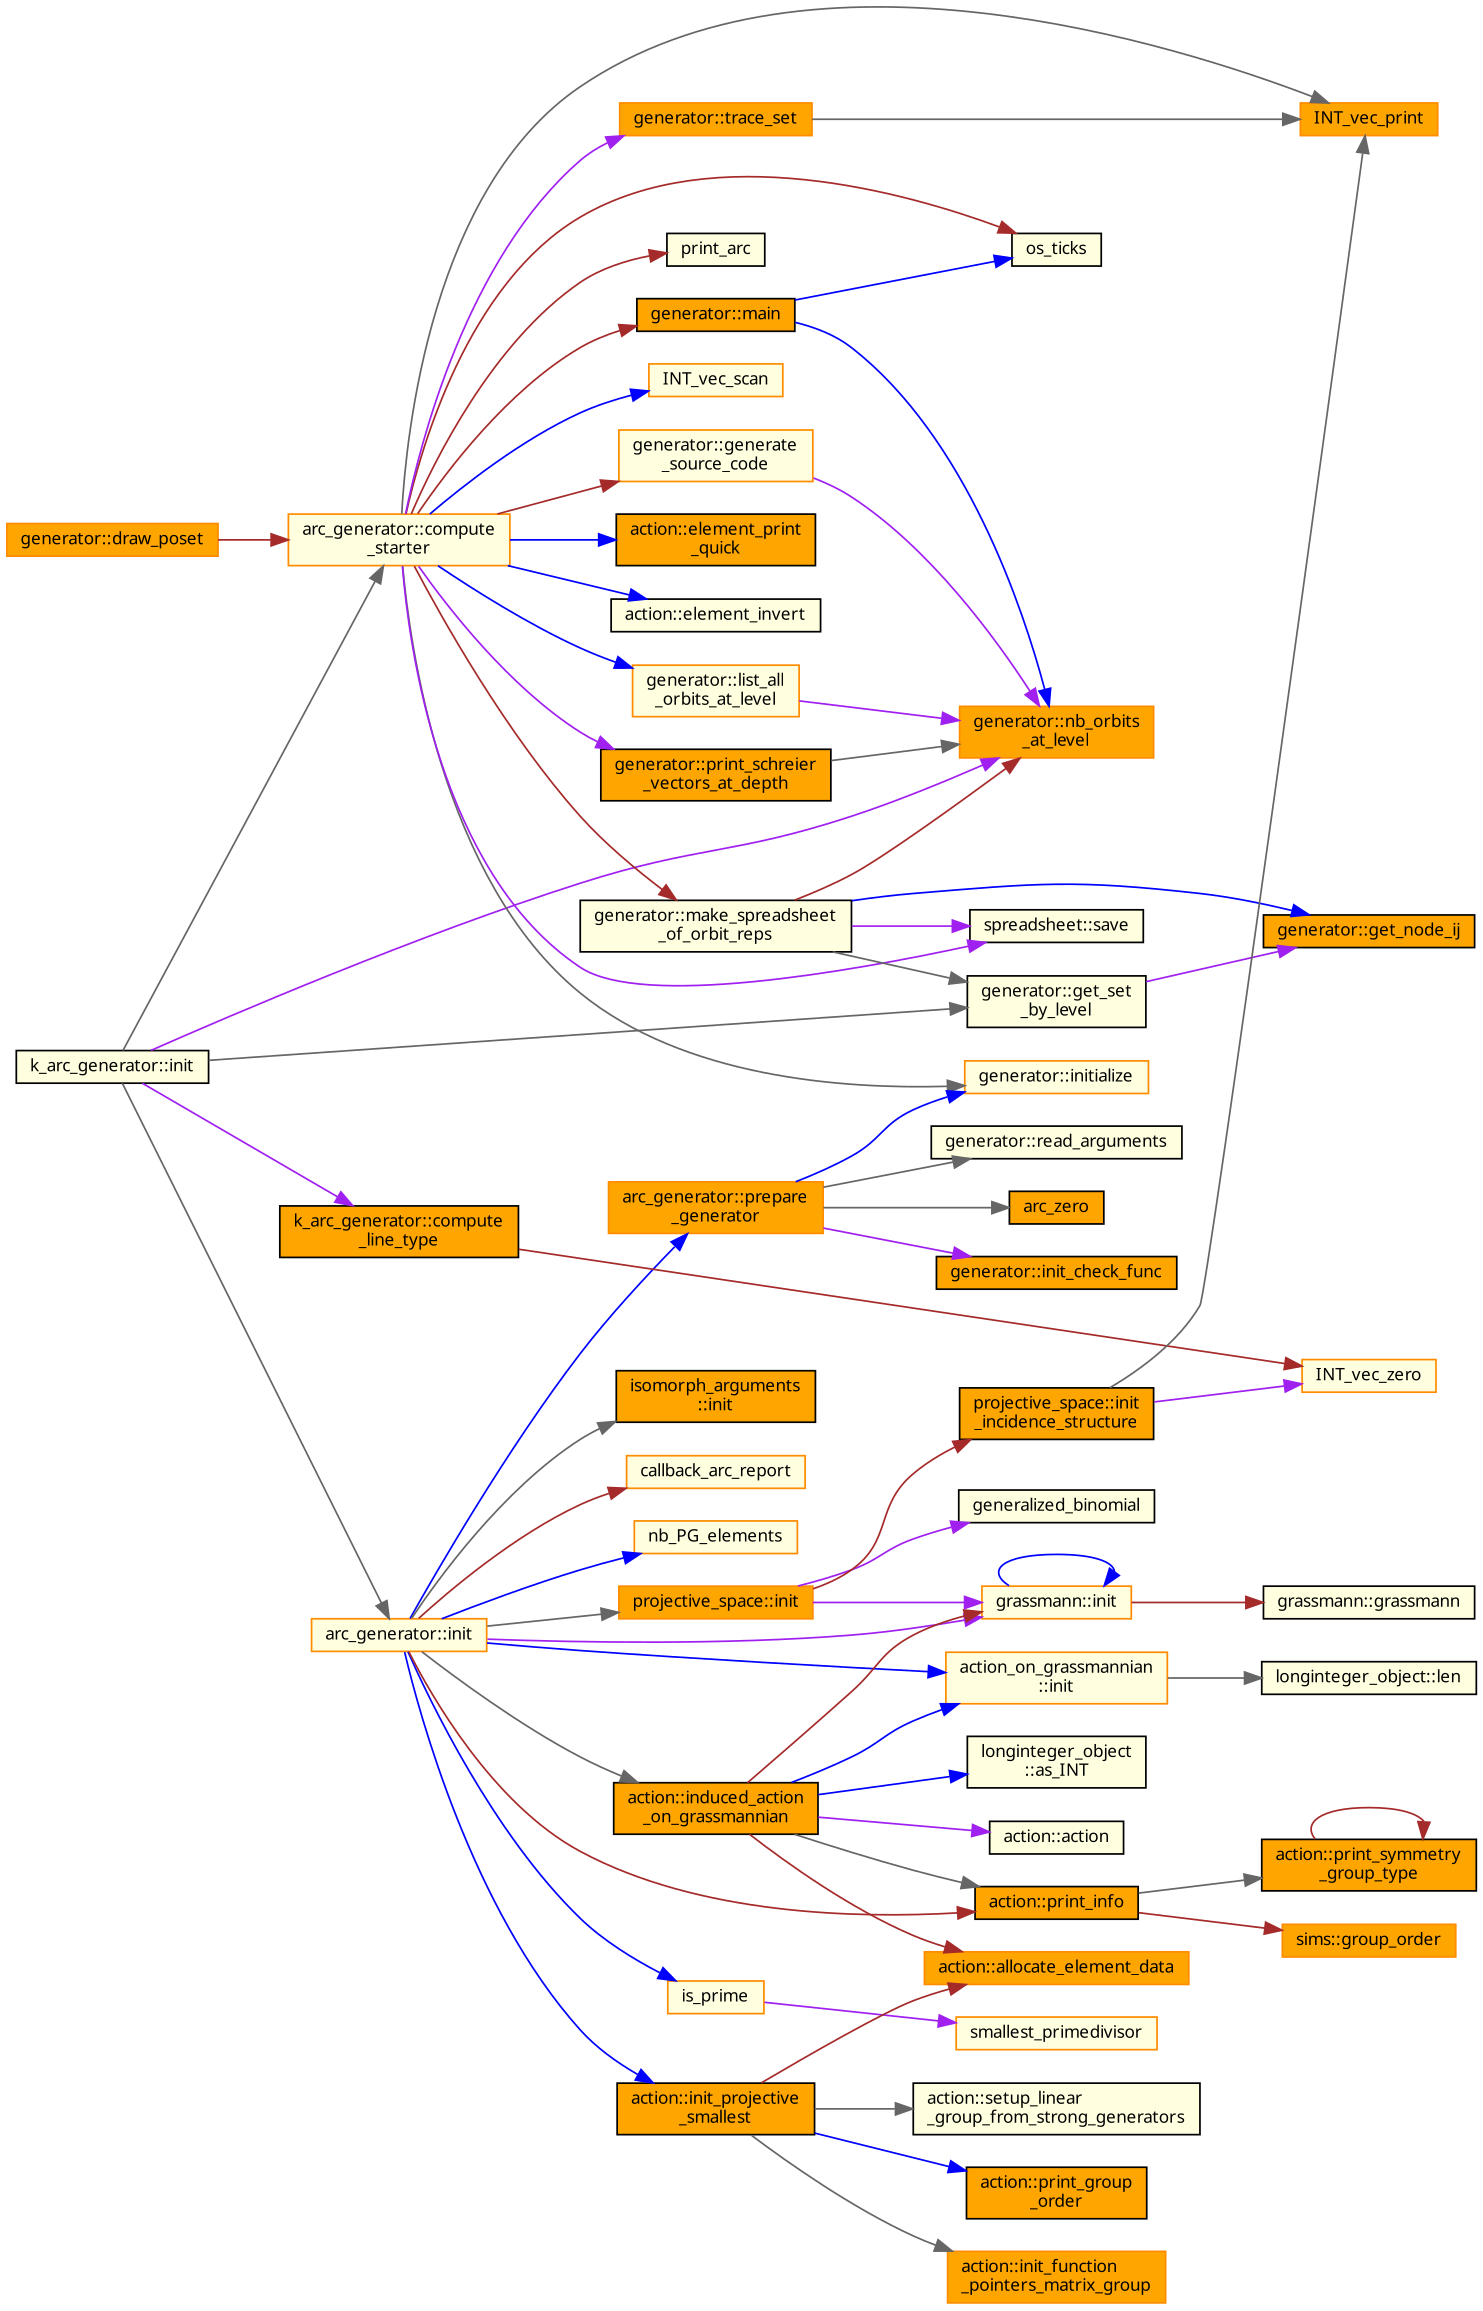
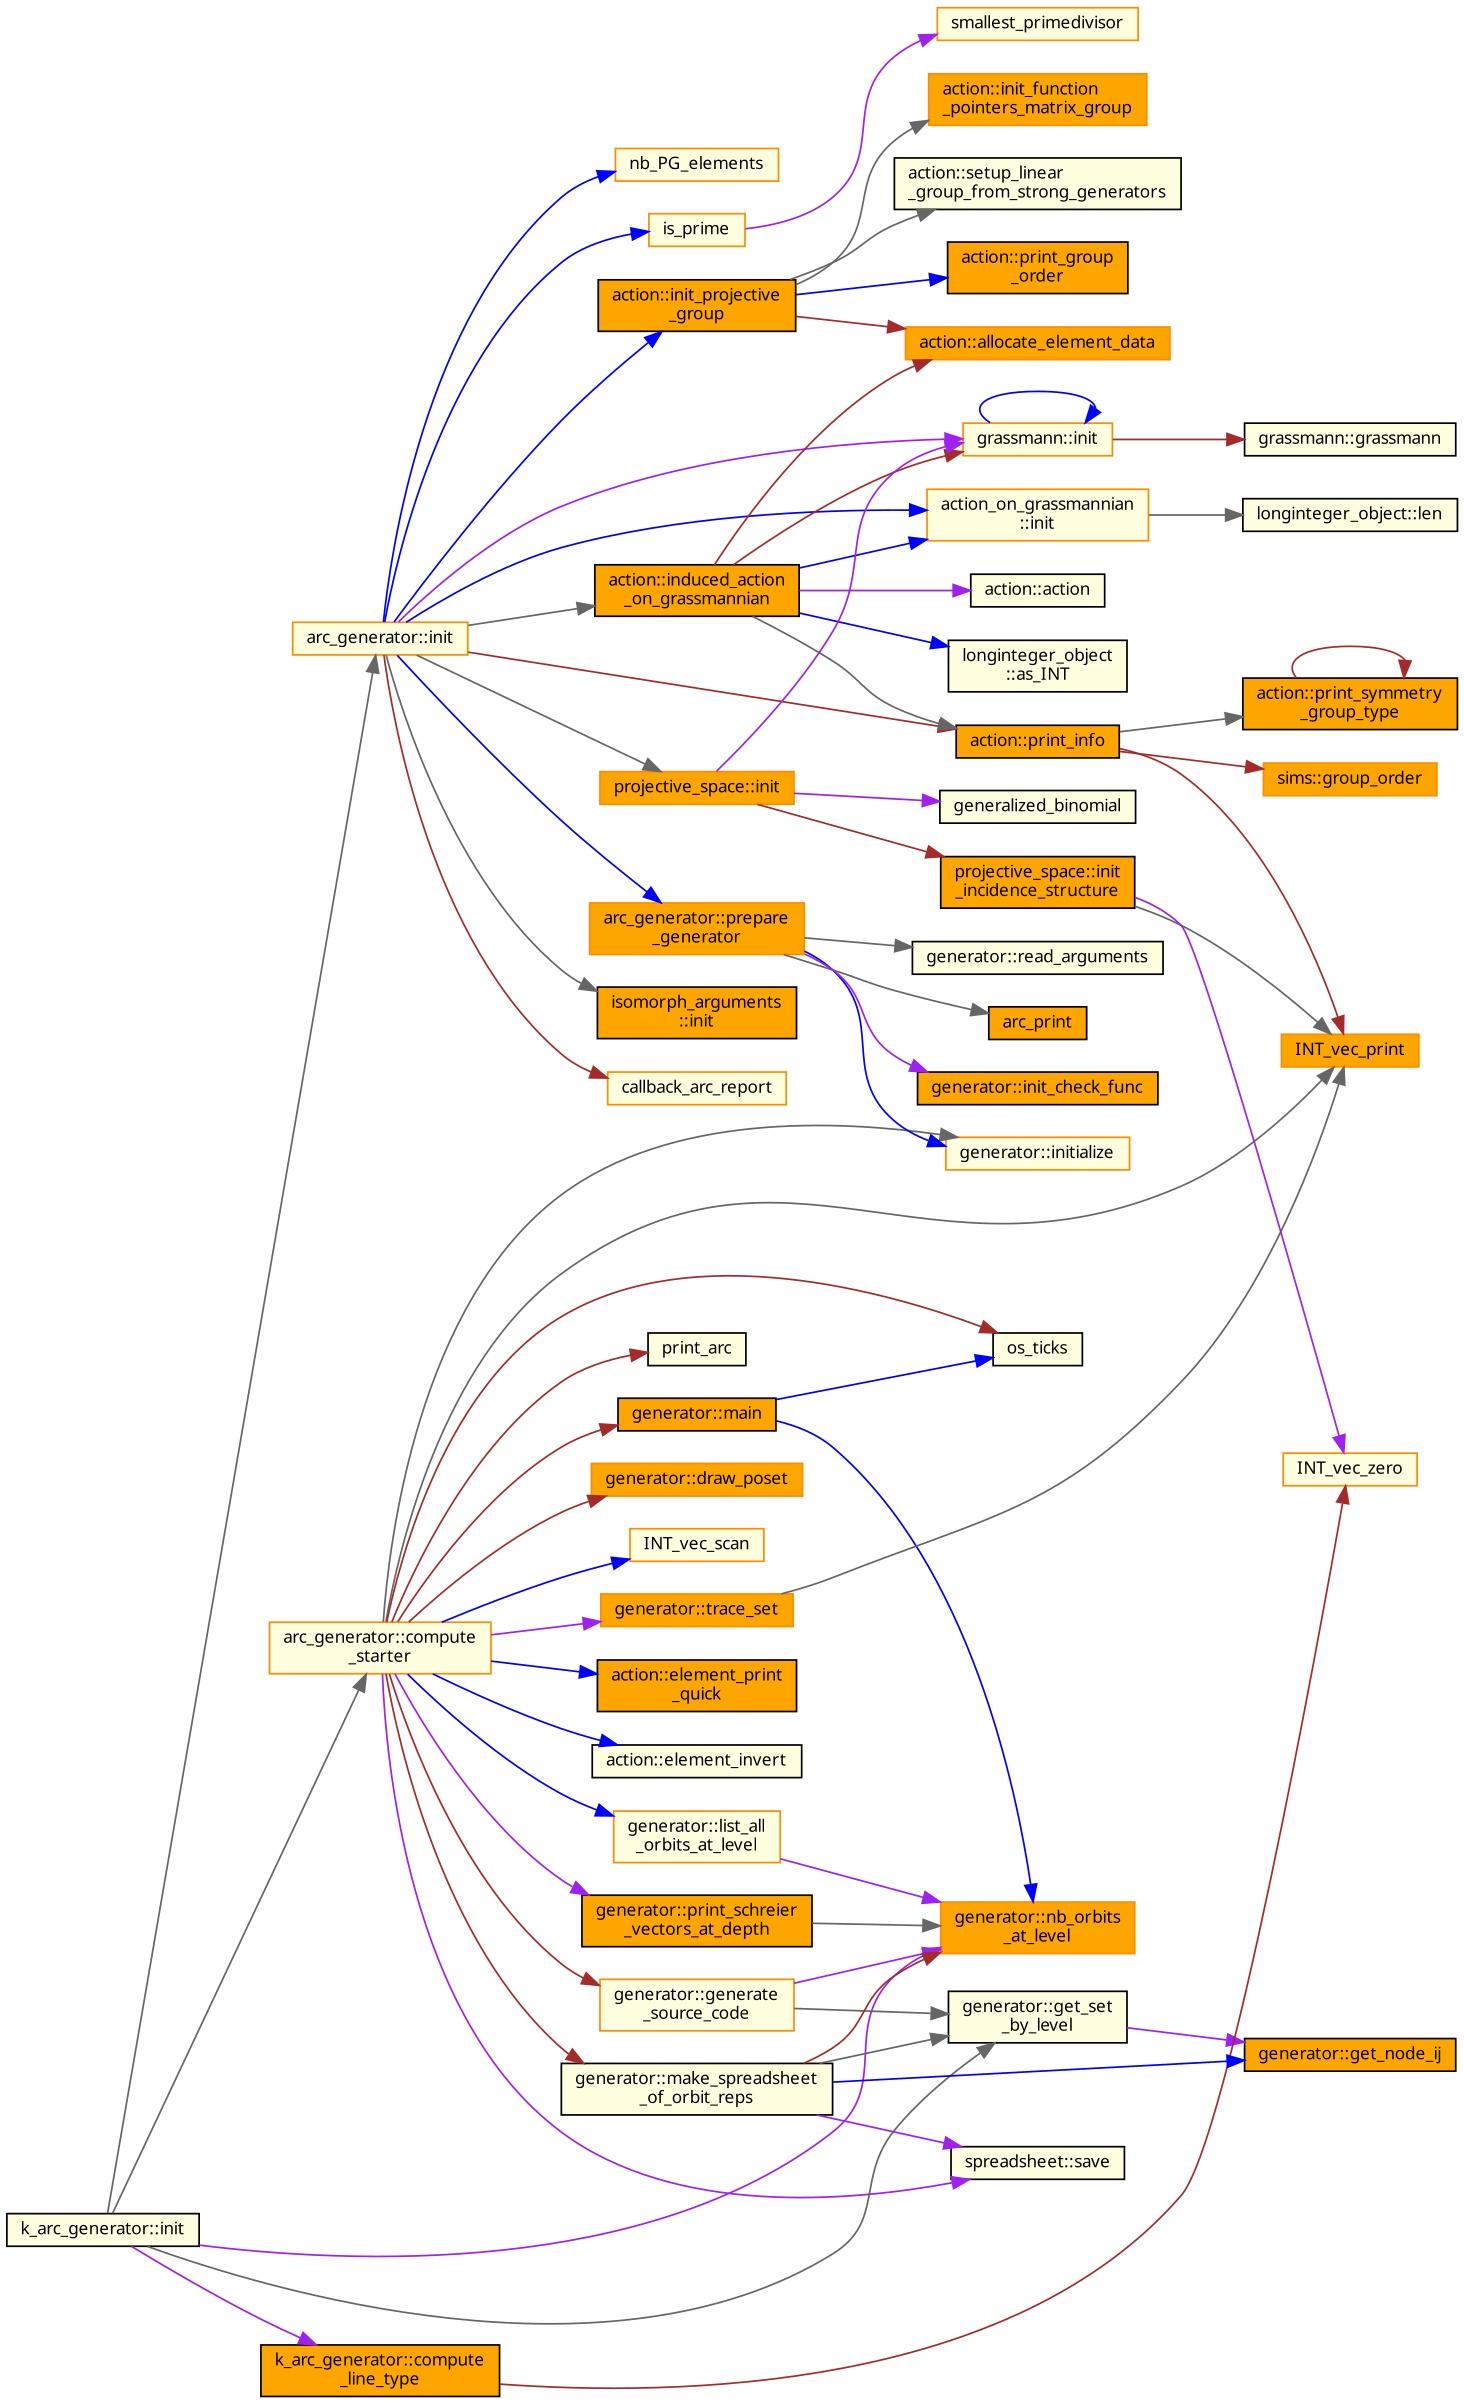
(244, 540) -> (493, 1553)
none -> (1258, 856)
(1057, 1208) -> (1038, 1023)
none -> (852, 2011)
(716, 2109) -> (697, 306)
